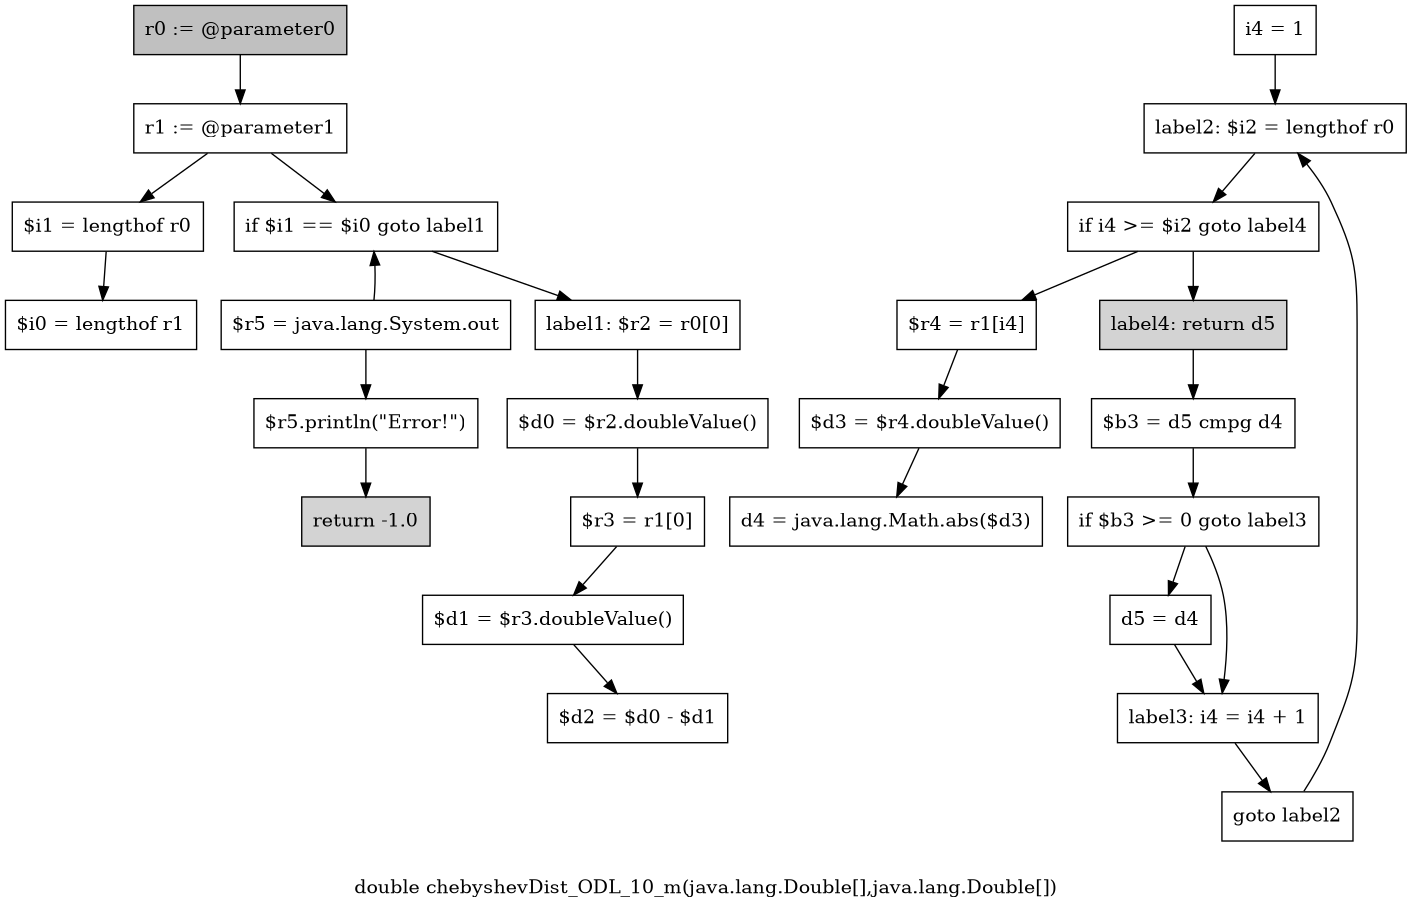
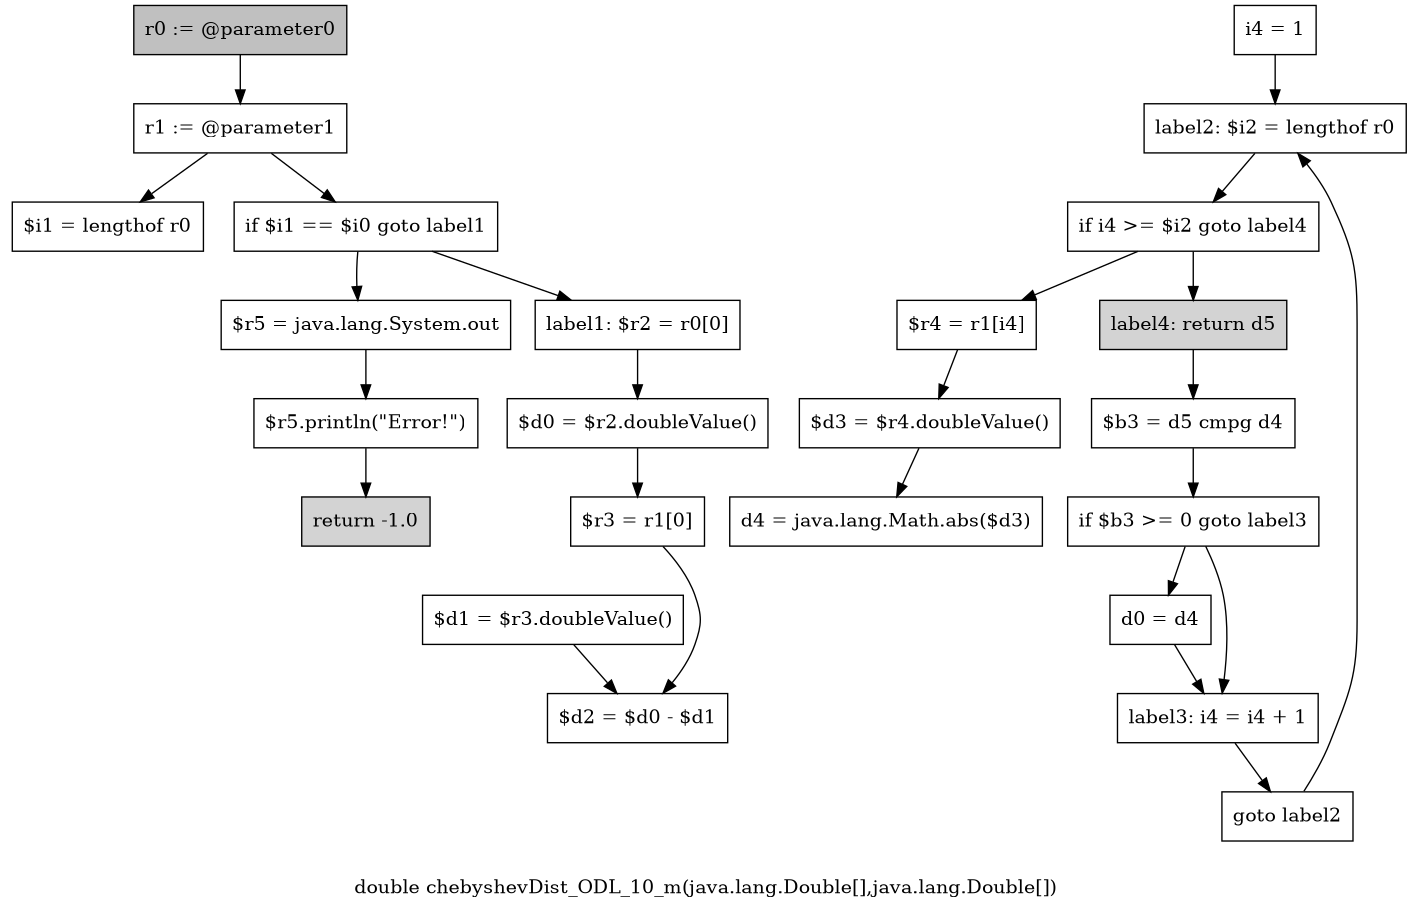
(375, 283) -> (357, 269)
(101, 325) -> none
(600, 566) -> (700, 613)
(1160, 620) -> (1160, 620)
